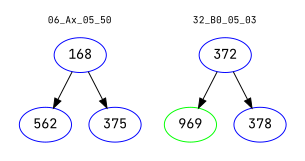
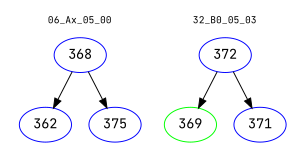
(80, 21) -> (80, 21)
(80, 55) -> (80, 55)
(45, 125) -> (45, 125)
(190, 125) -> (190, 125)
(260, 125) -> (260, 125)
